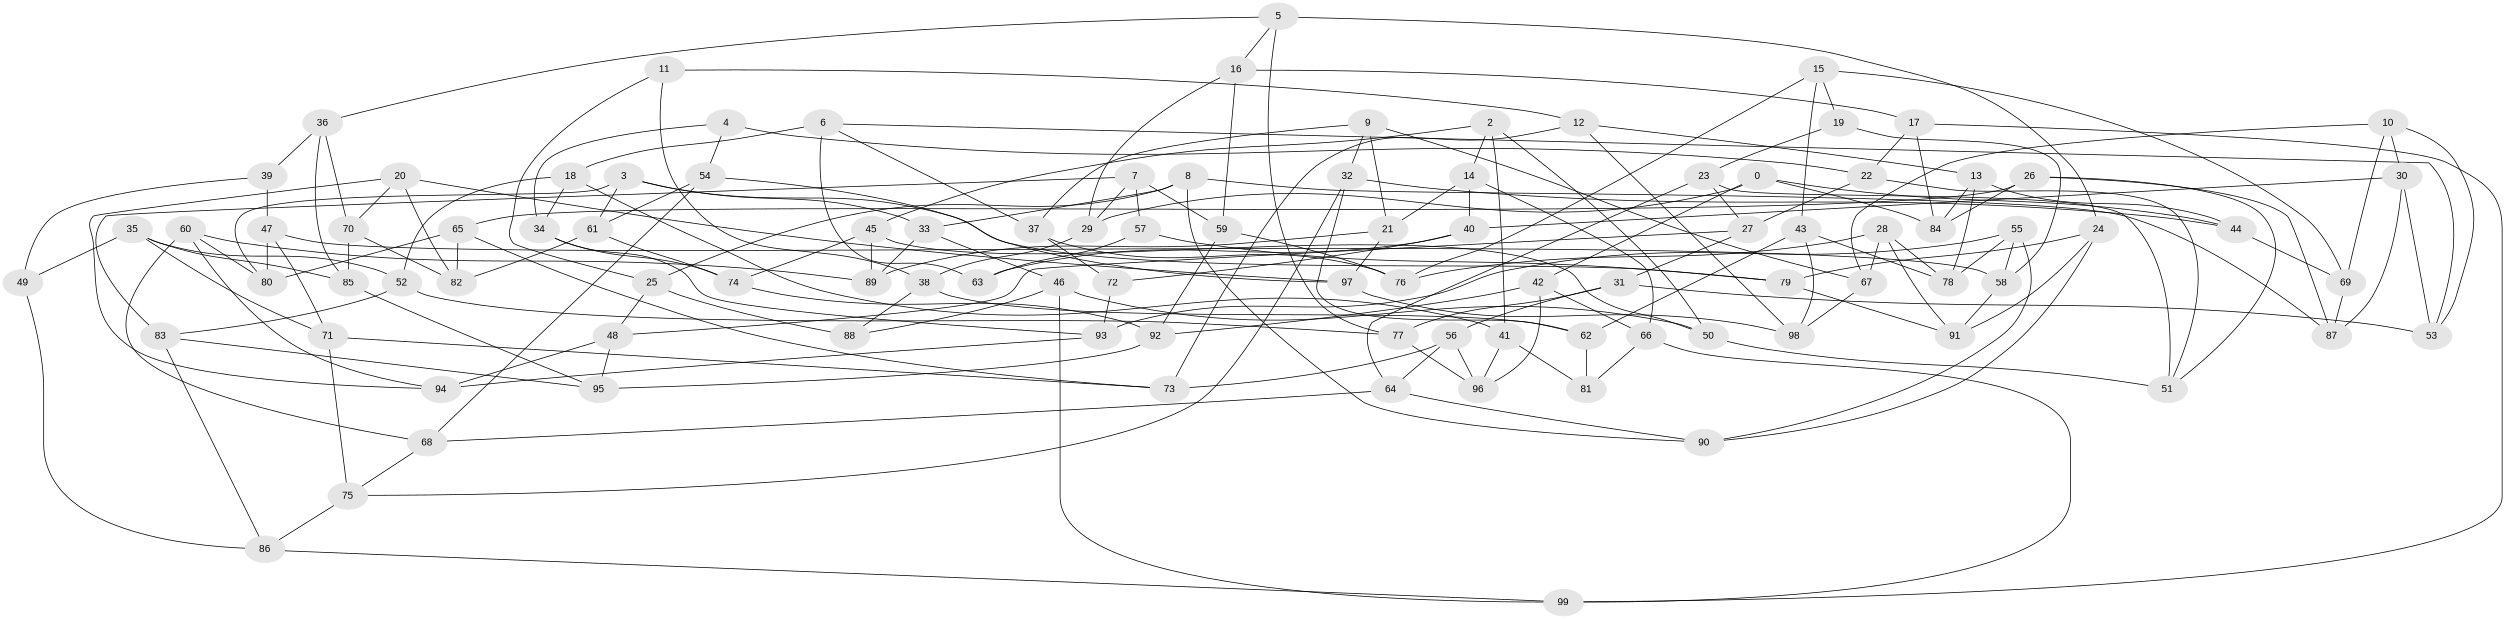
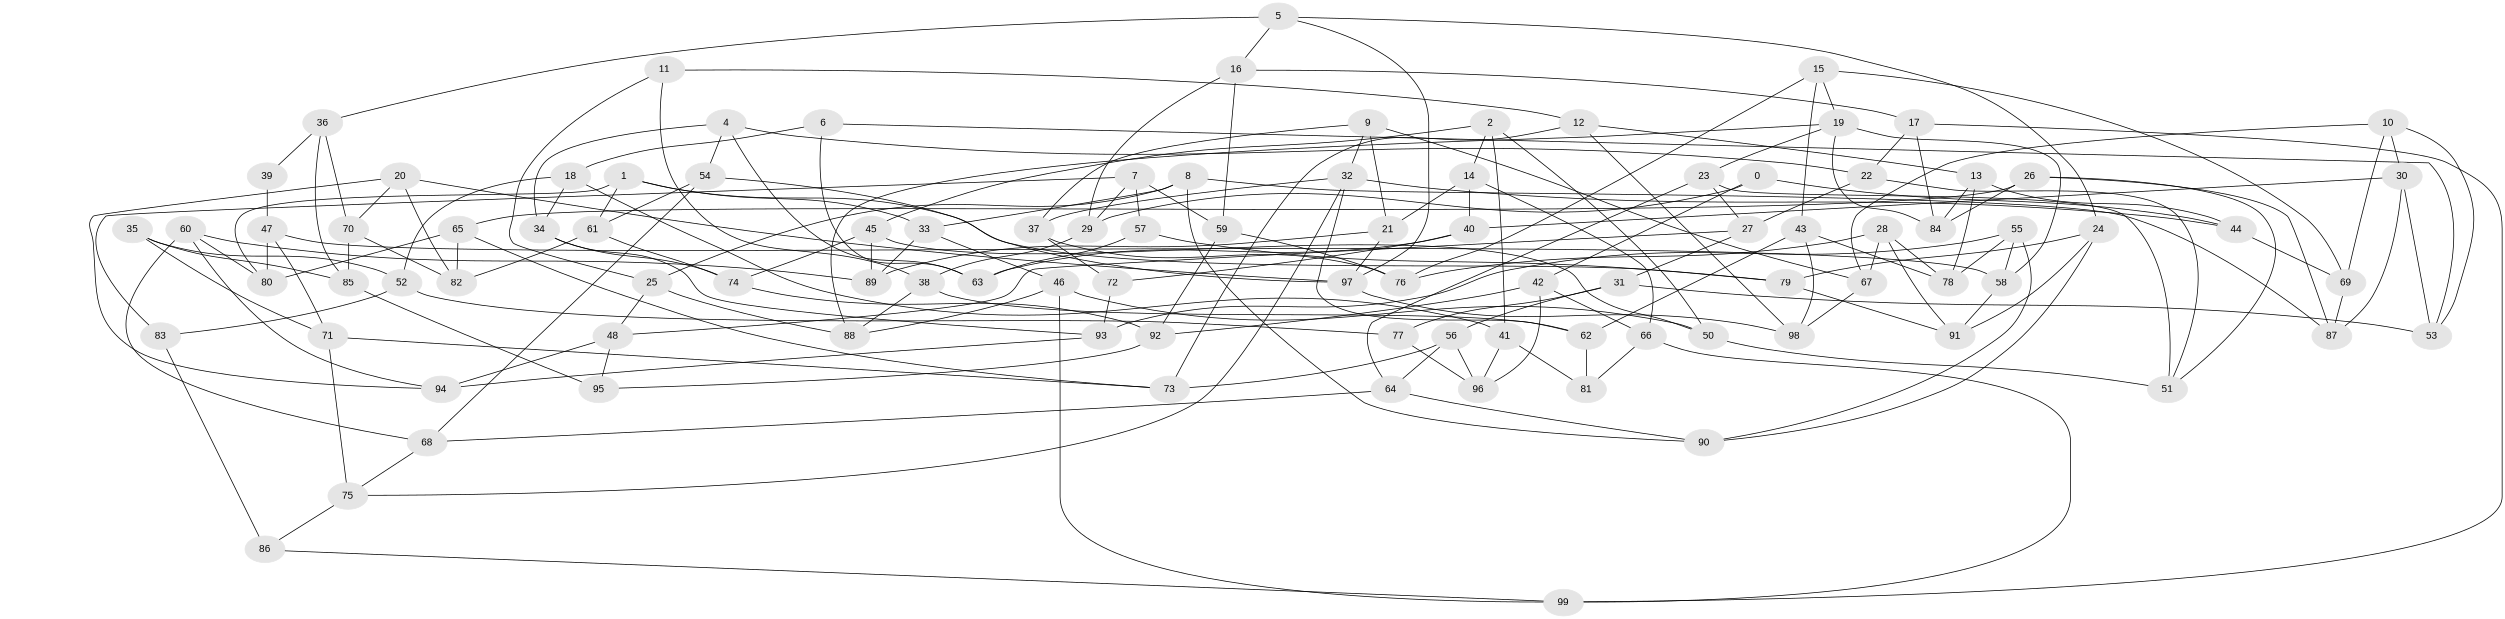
none -> (1382, 145)
(624, 176) -> (624, 176)
(929, 176) -> (1194, 194)
(1849, 199) -> (1836, 182)
(1280, 222) -> (1429, 126)
none -> (814, 234)
(23, 283) -> none
(380, 363) -> none
